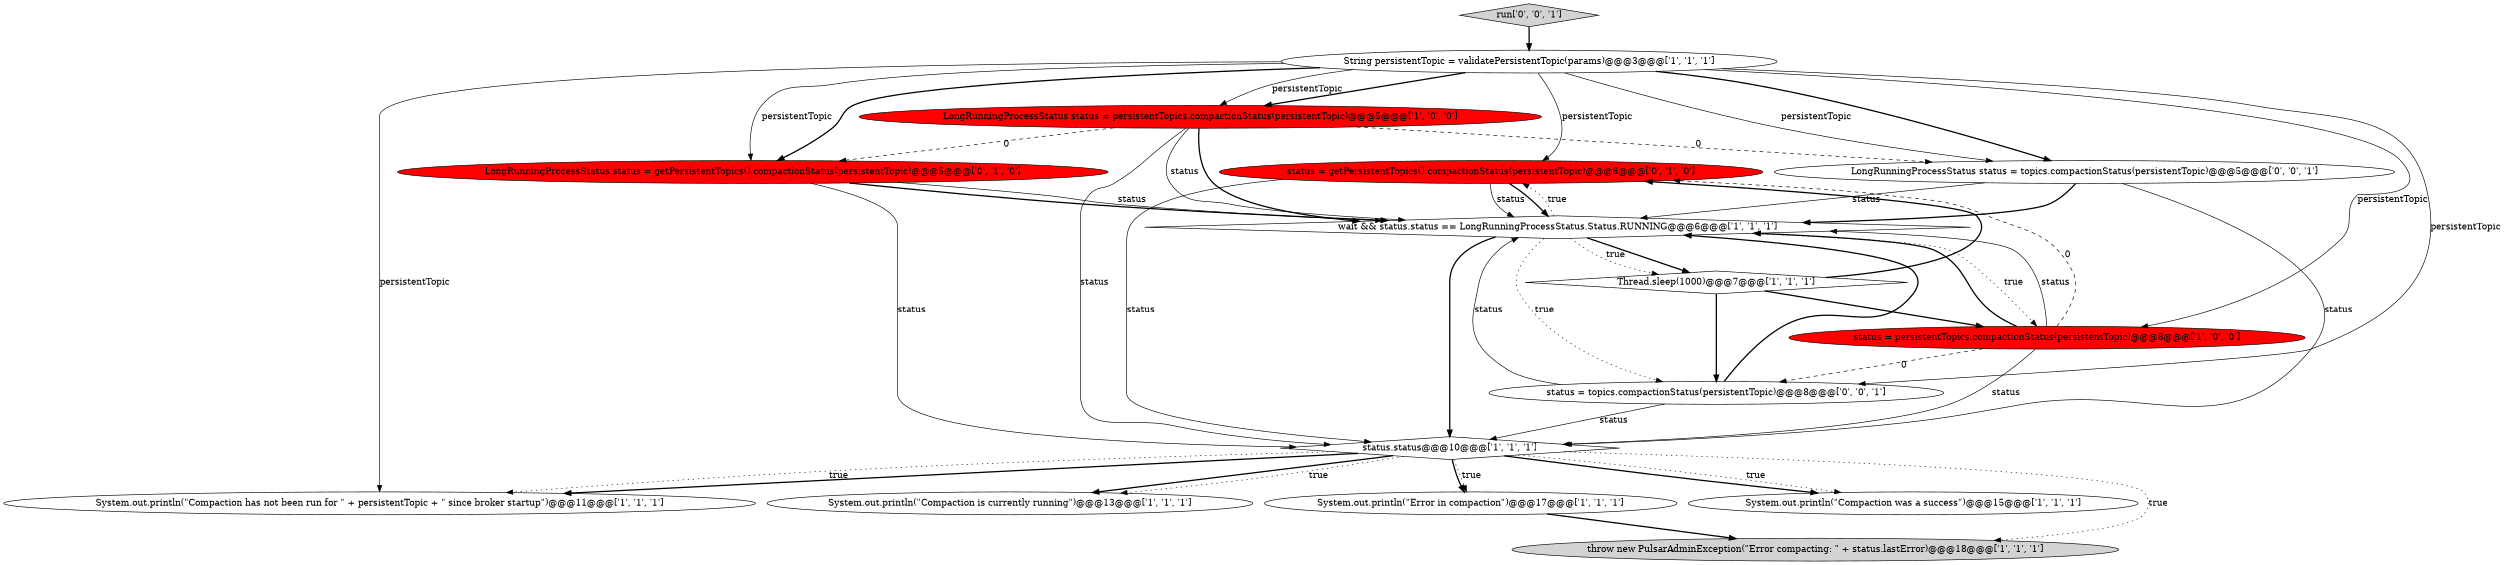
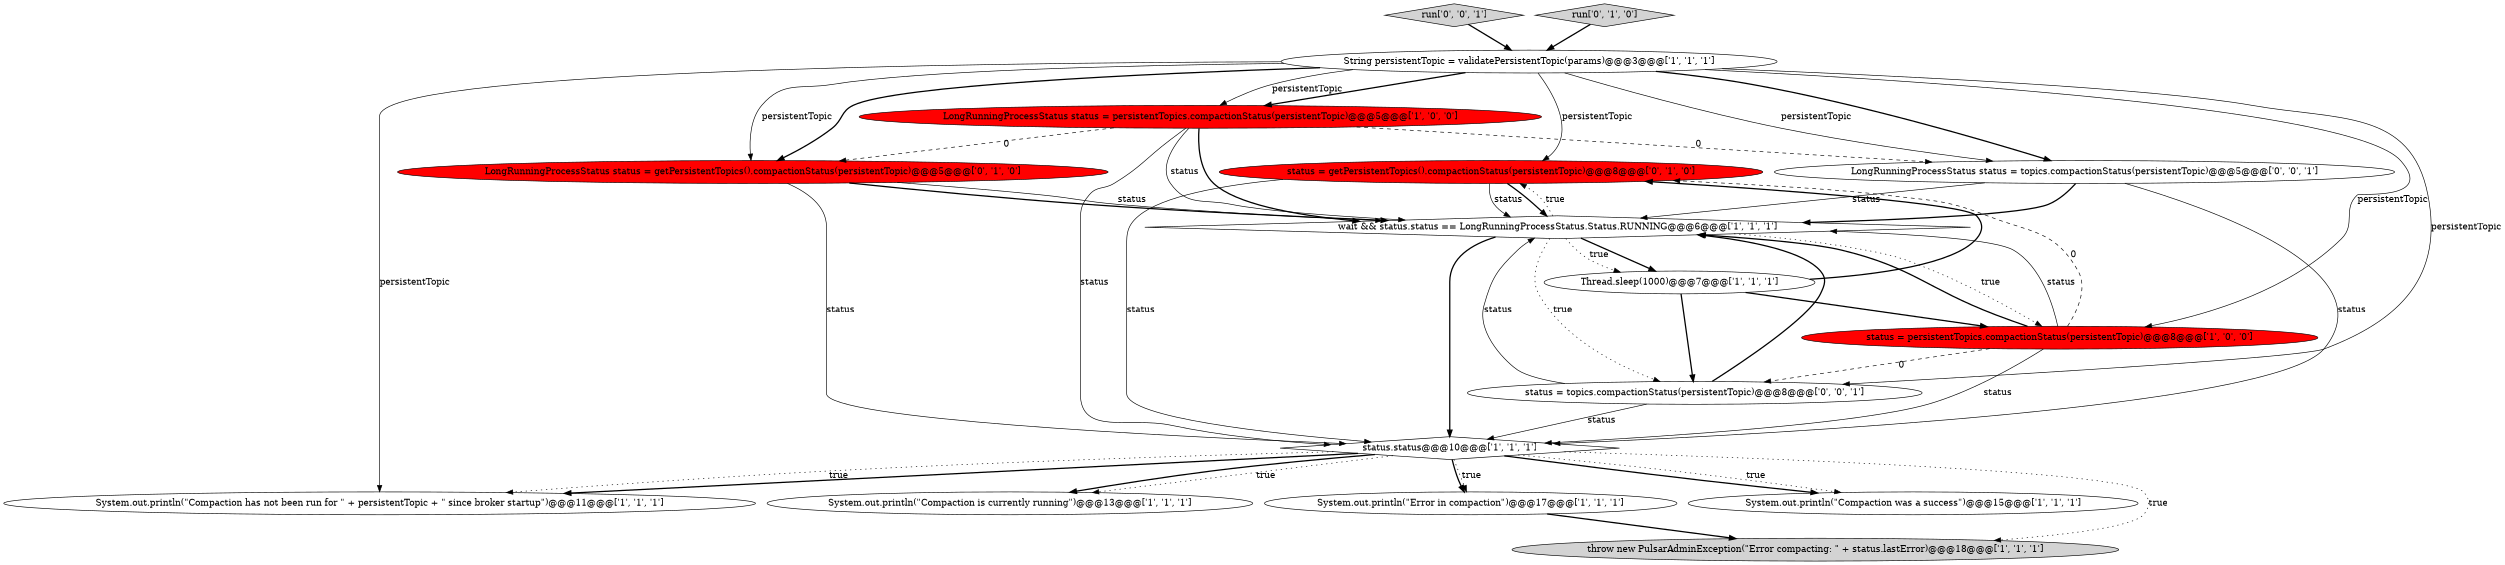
none -> (1605, 15)
(1716, 282) -> (1680, 282)
